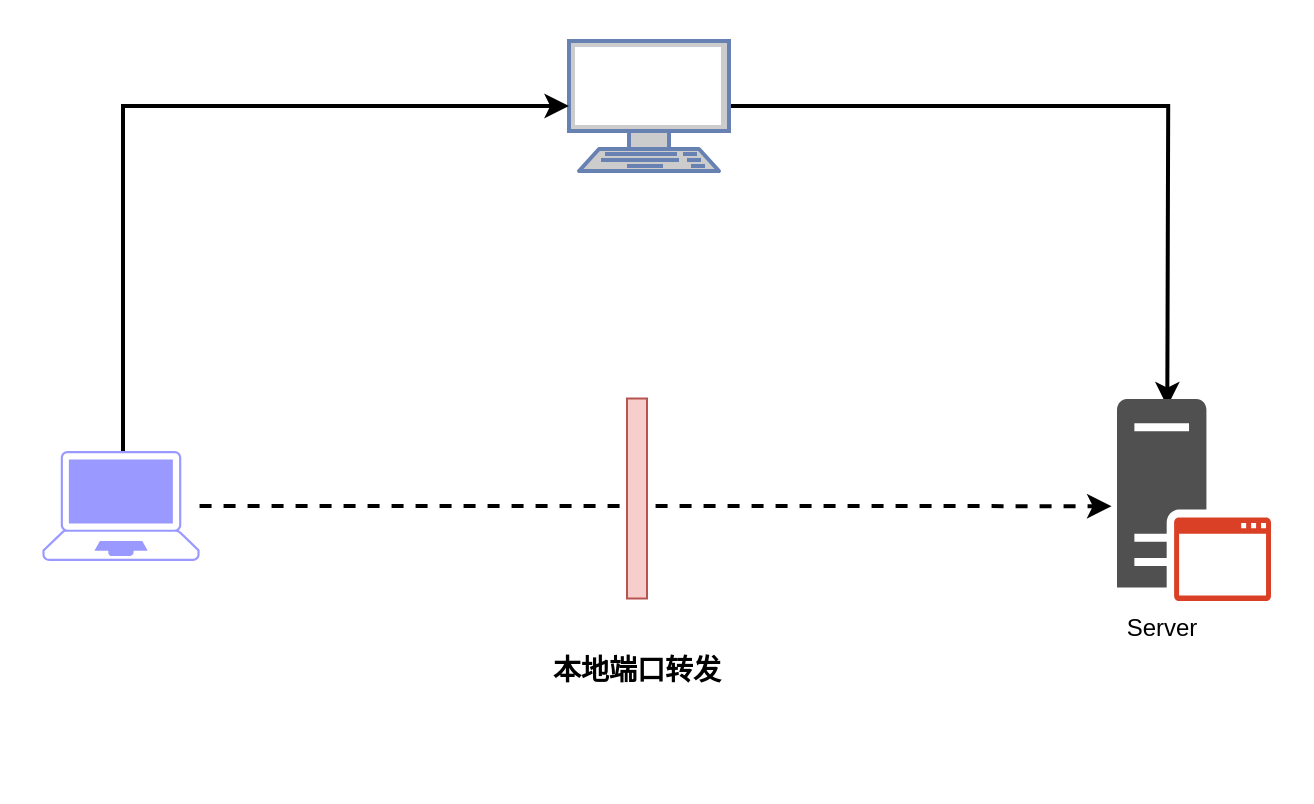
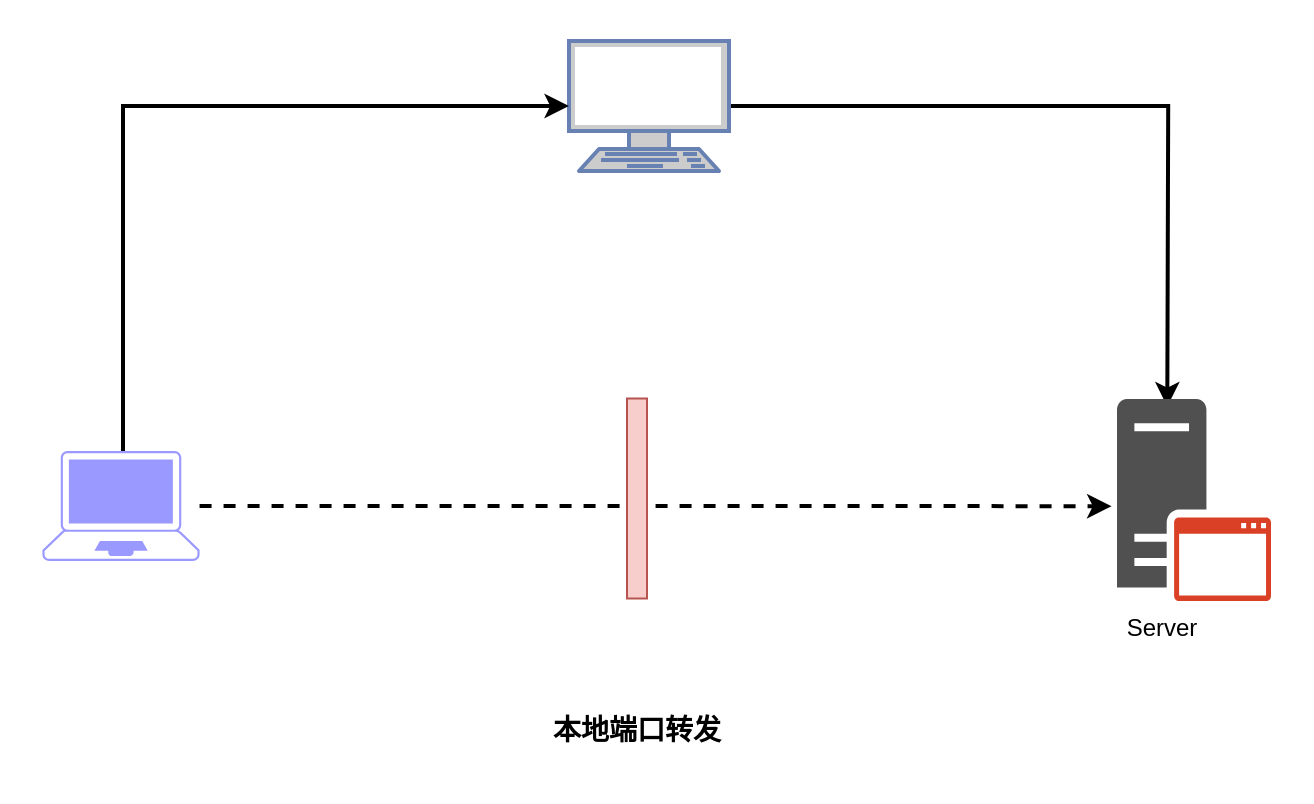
(637, 671) -> (637, 731)
